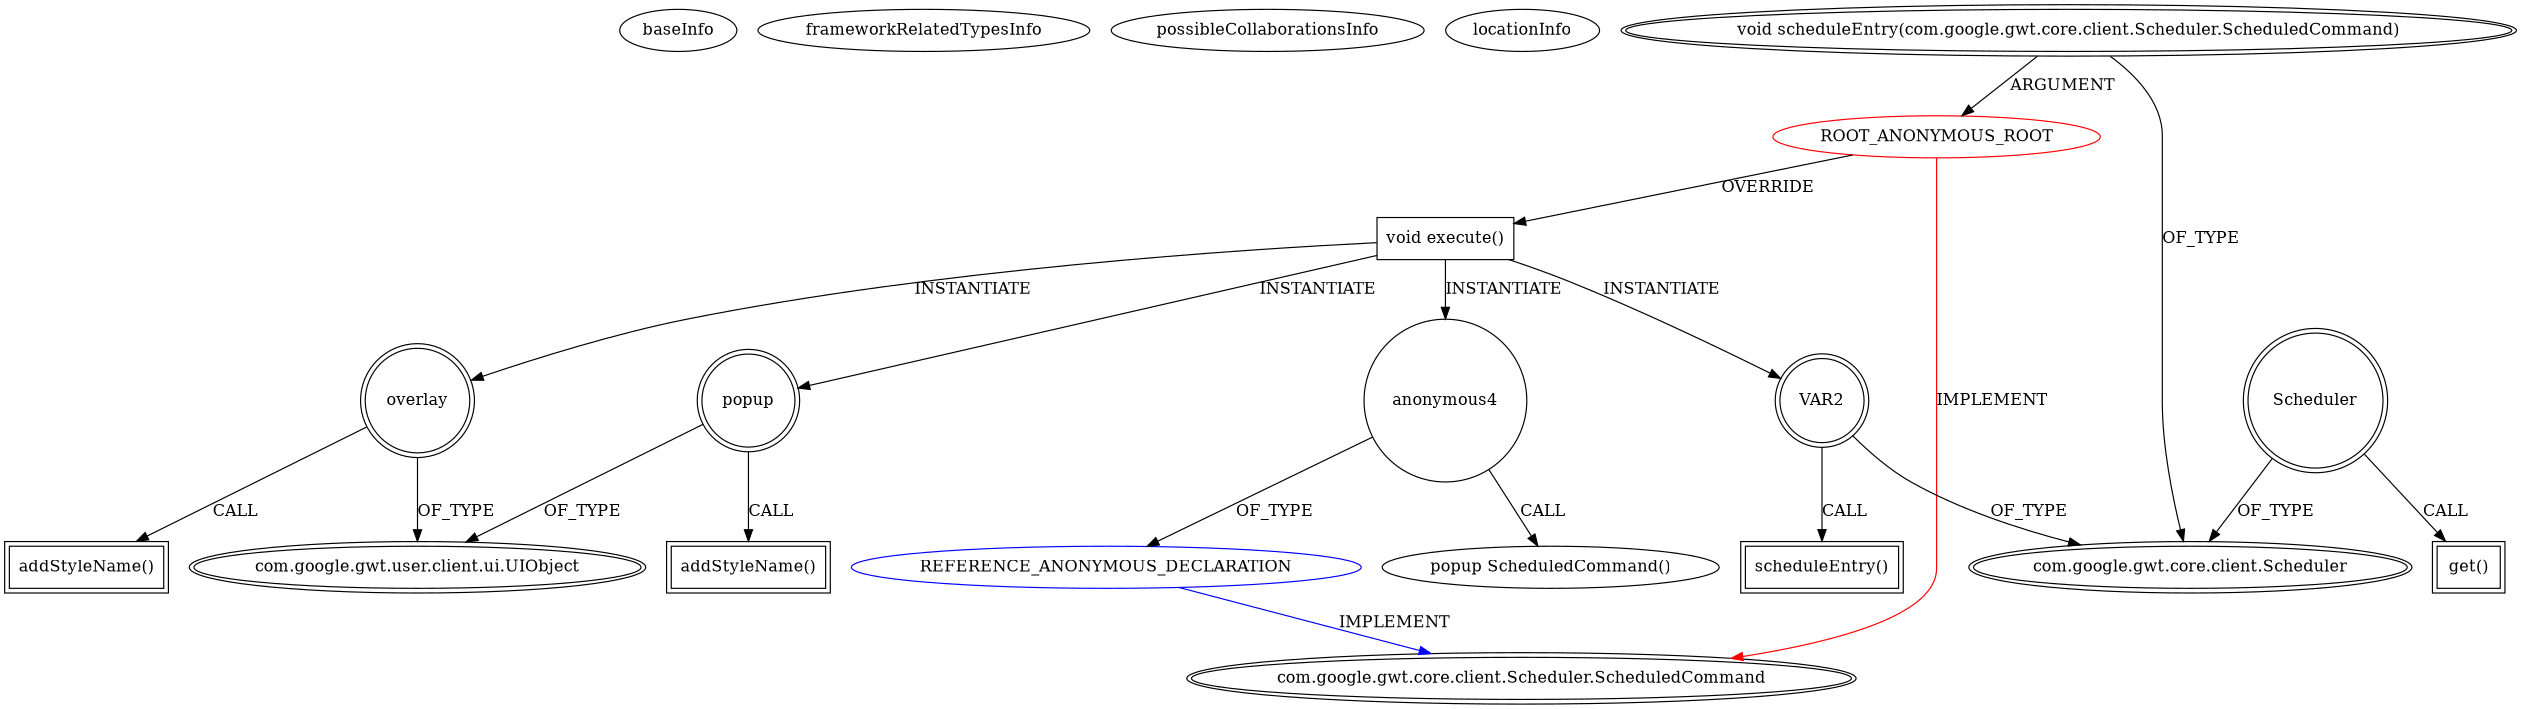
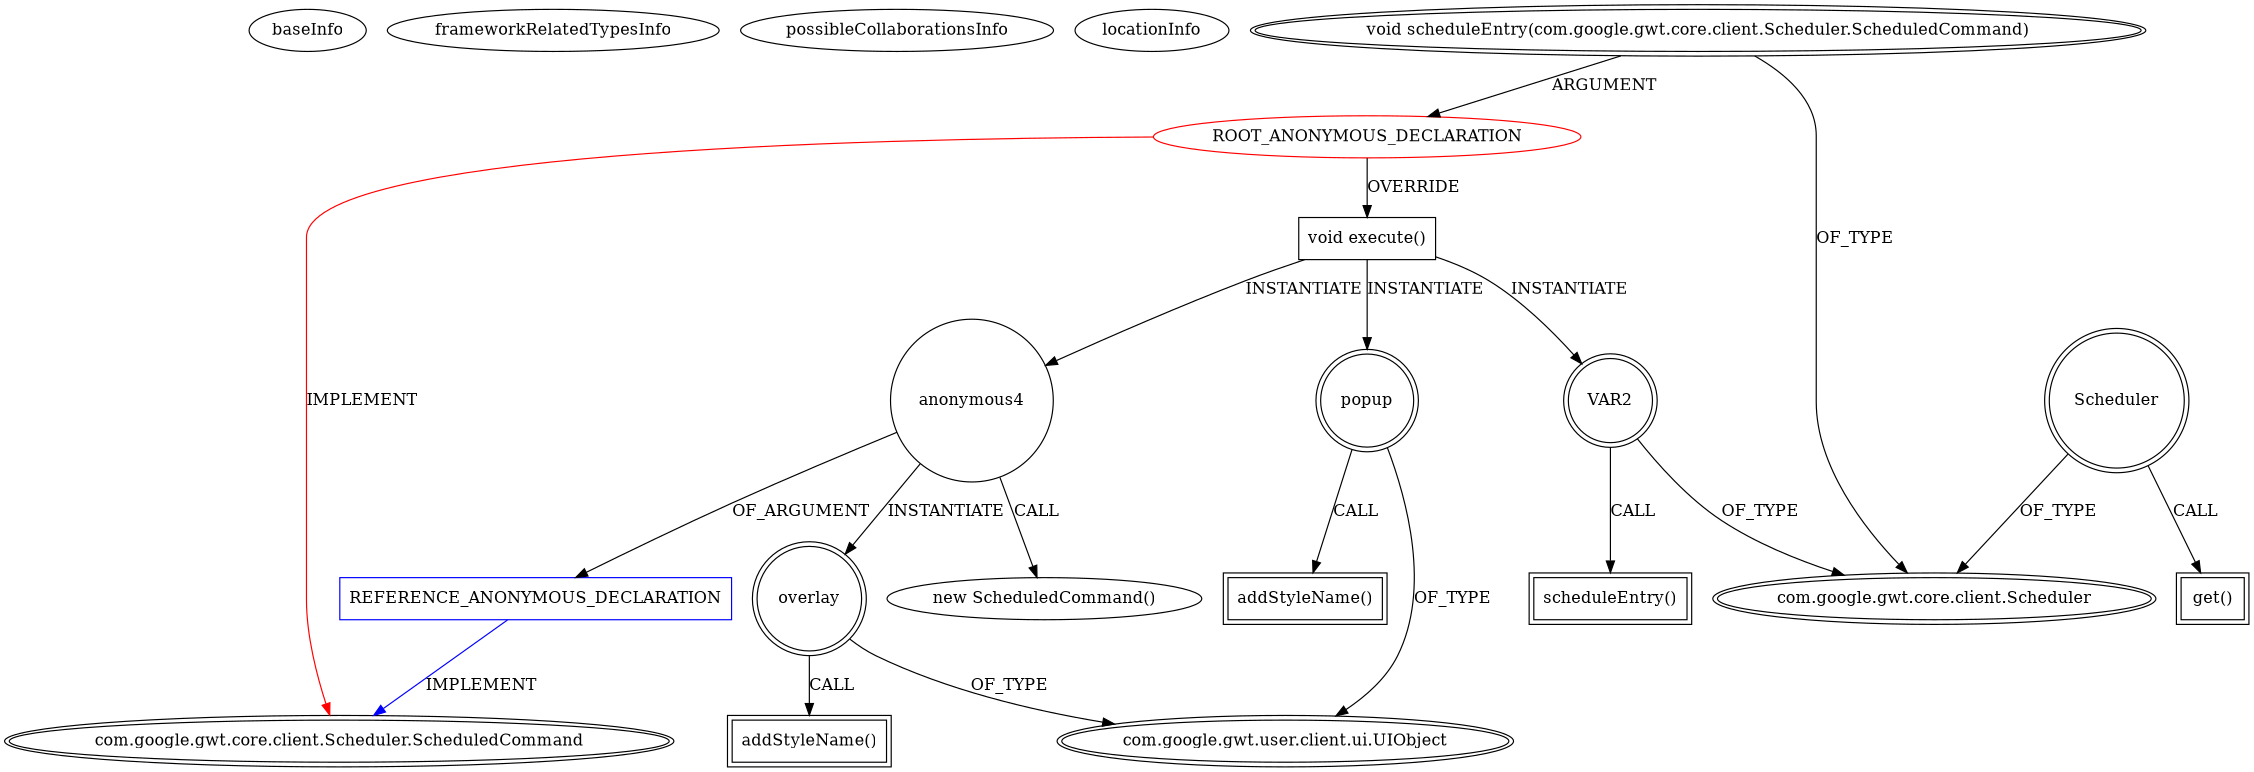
(1937, 137) -> (1367, 137)
(925, 282) -> (887, 504)
(1275, 512) -> (801, 512)
(1106, 567) -> (536, 599)
(1551, 567) -> (1044, 599)
